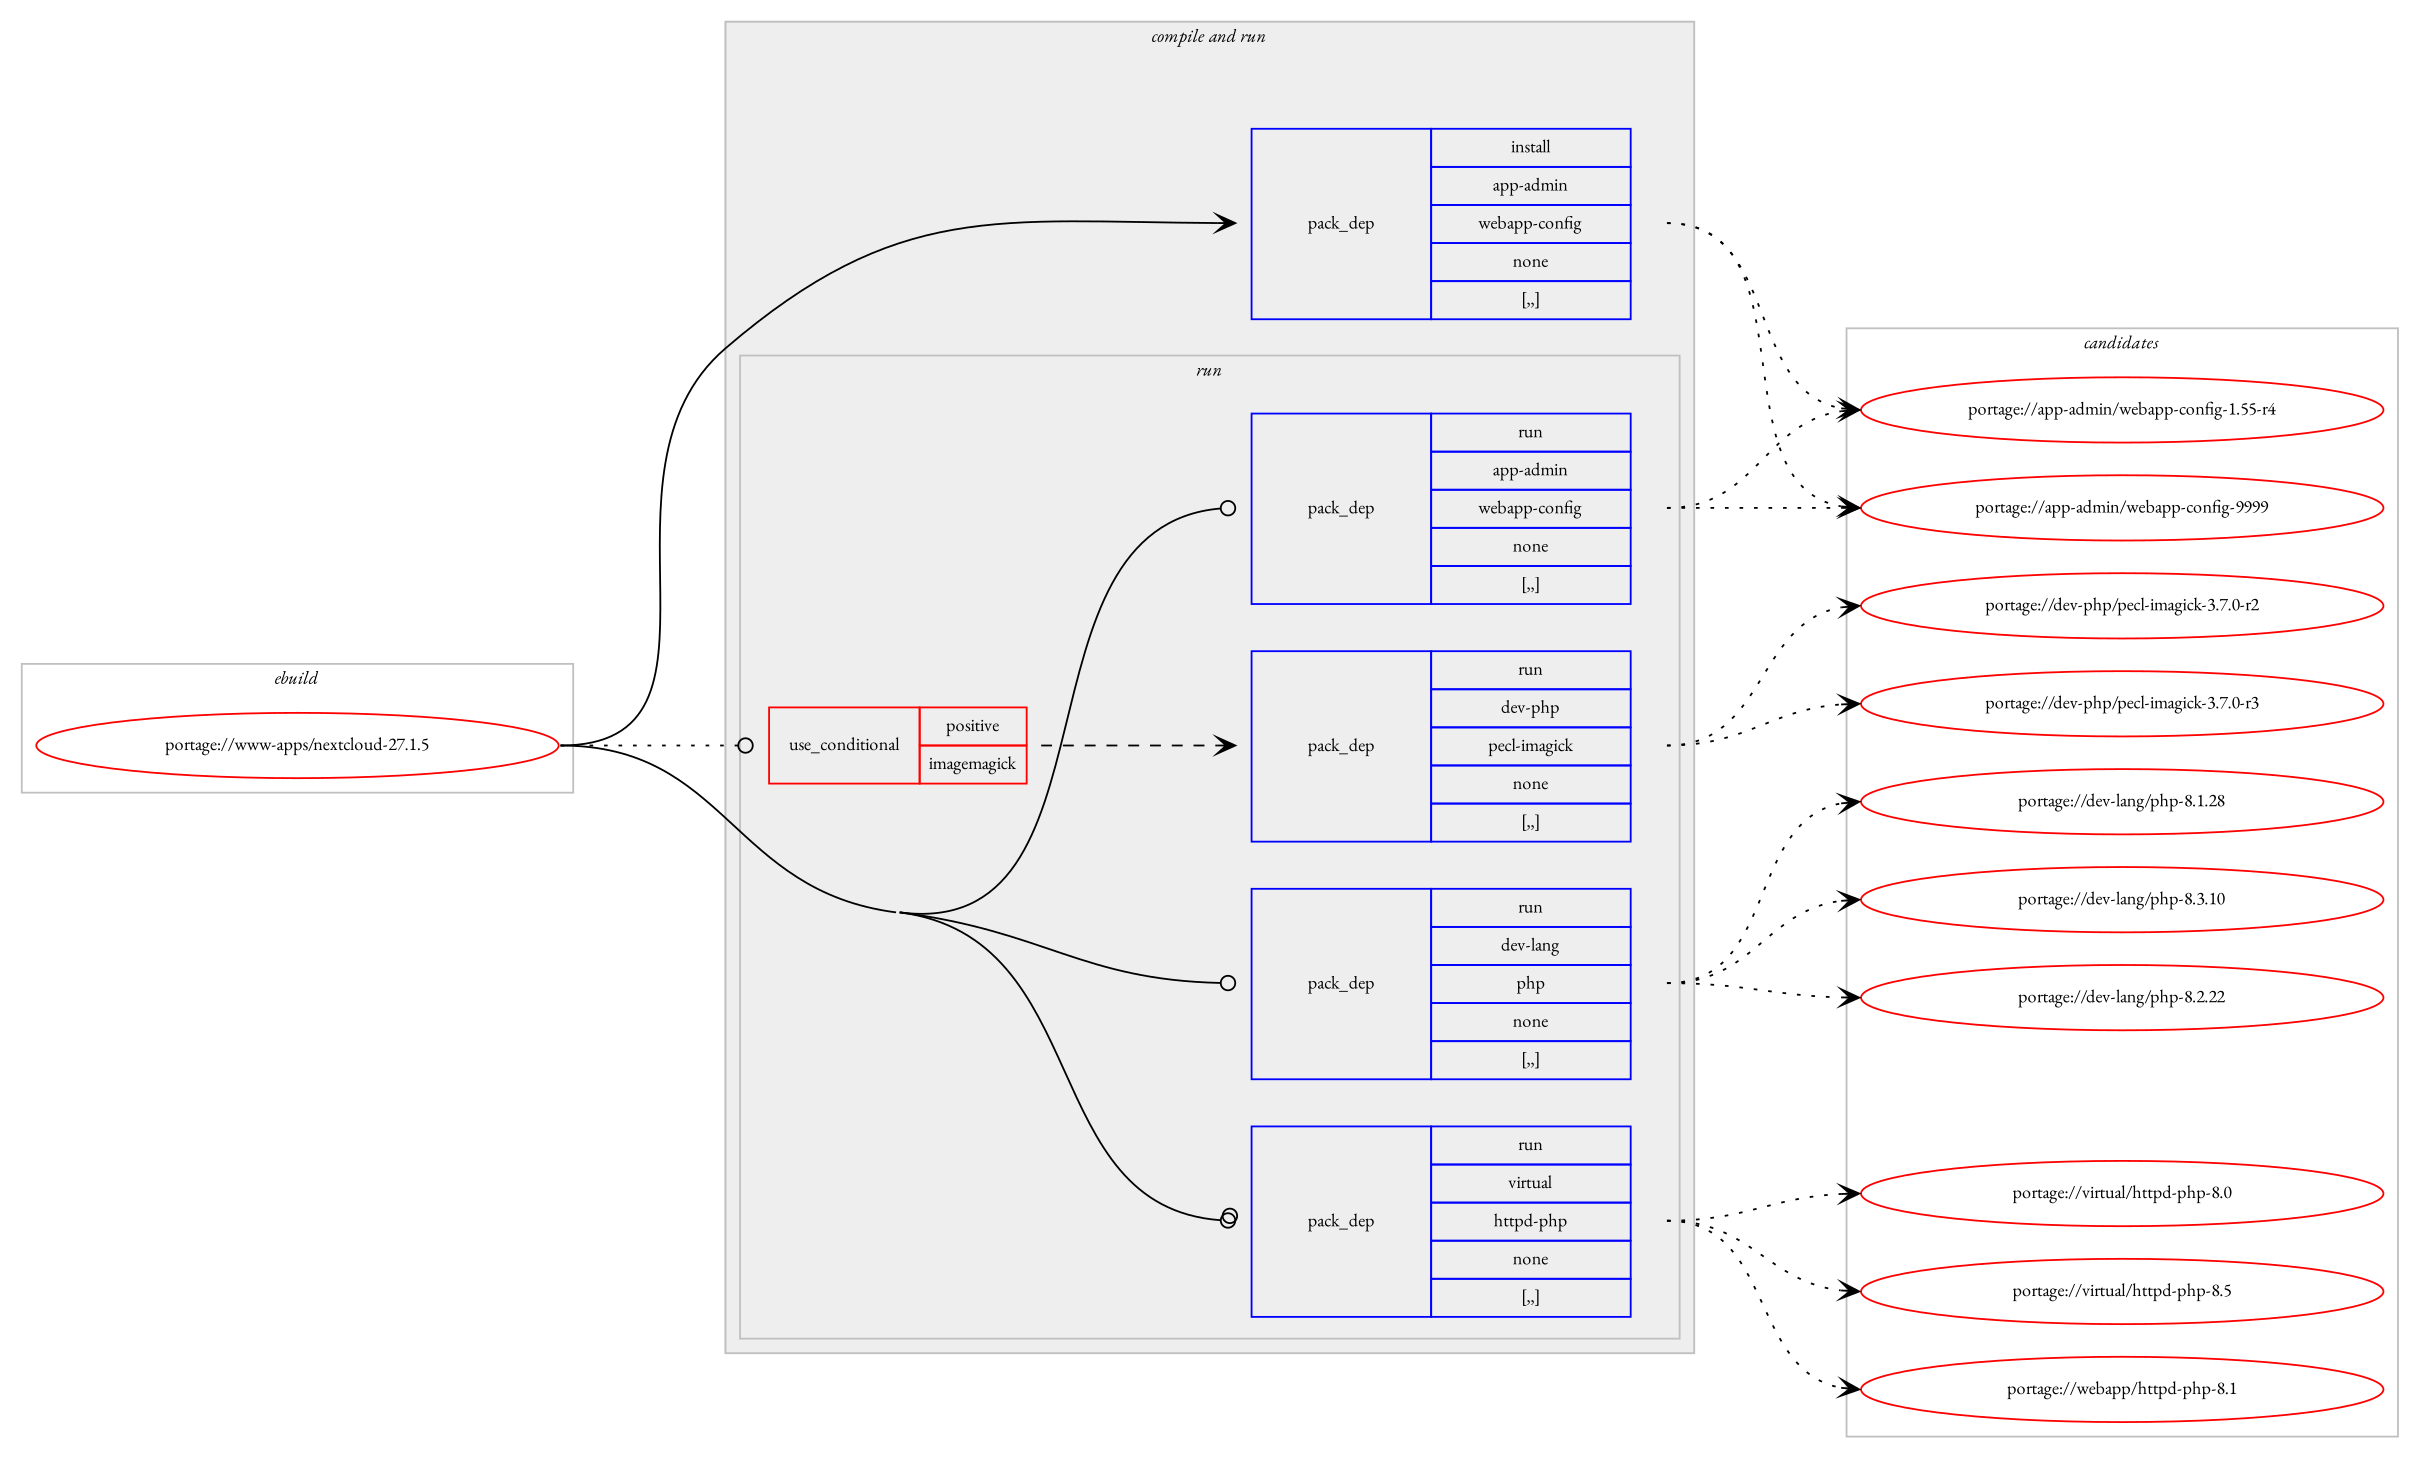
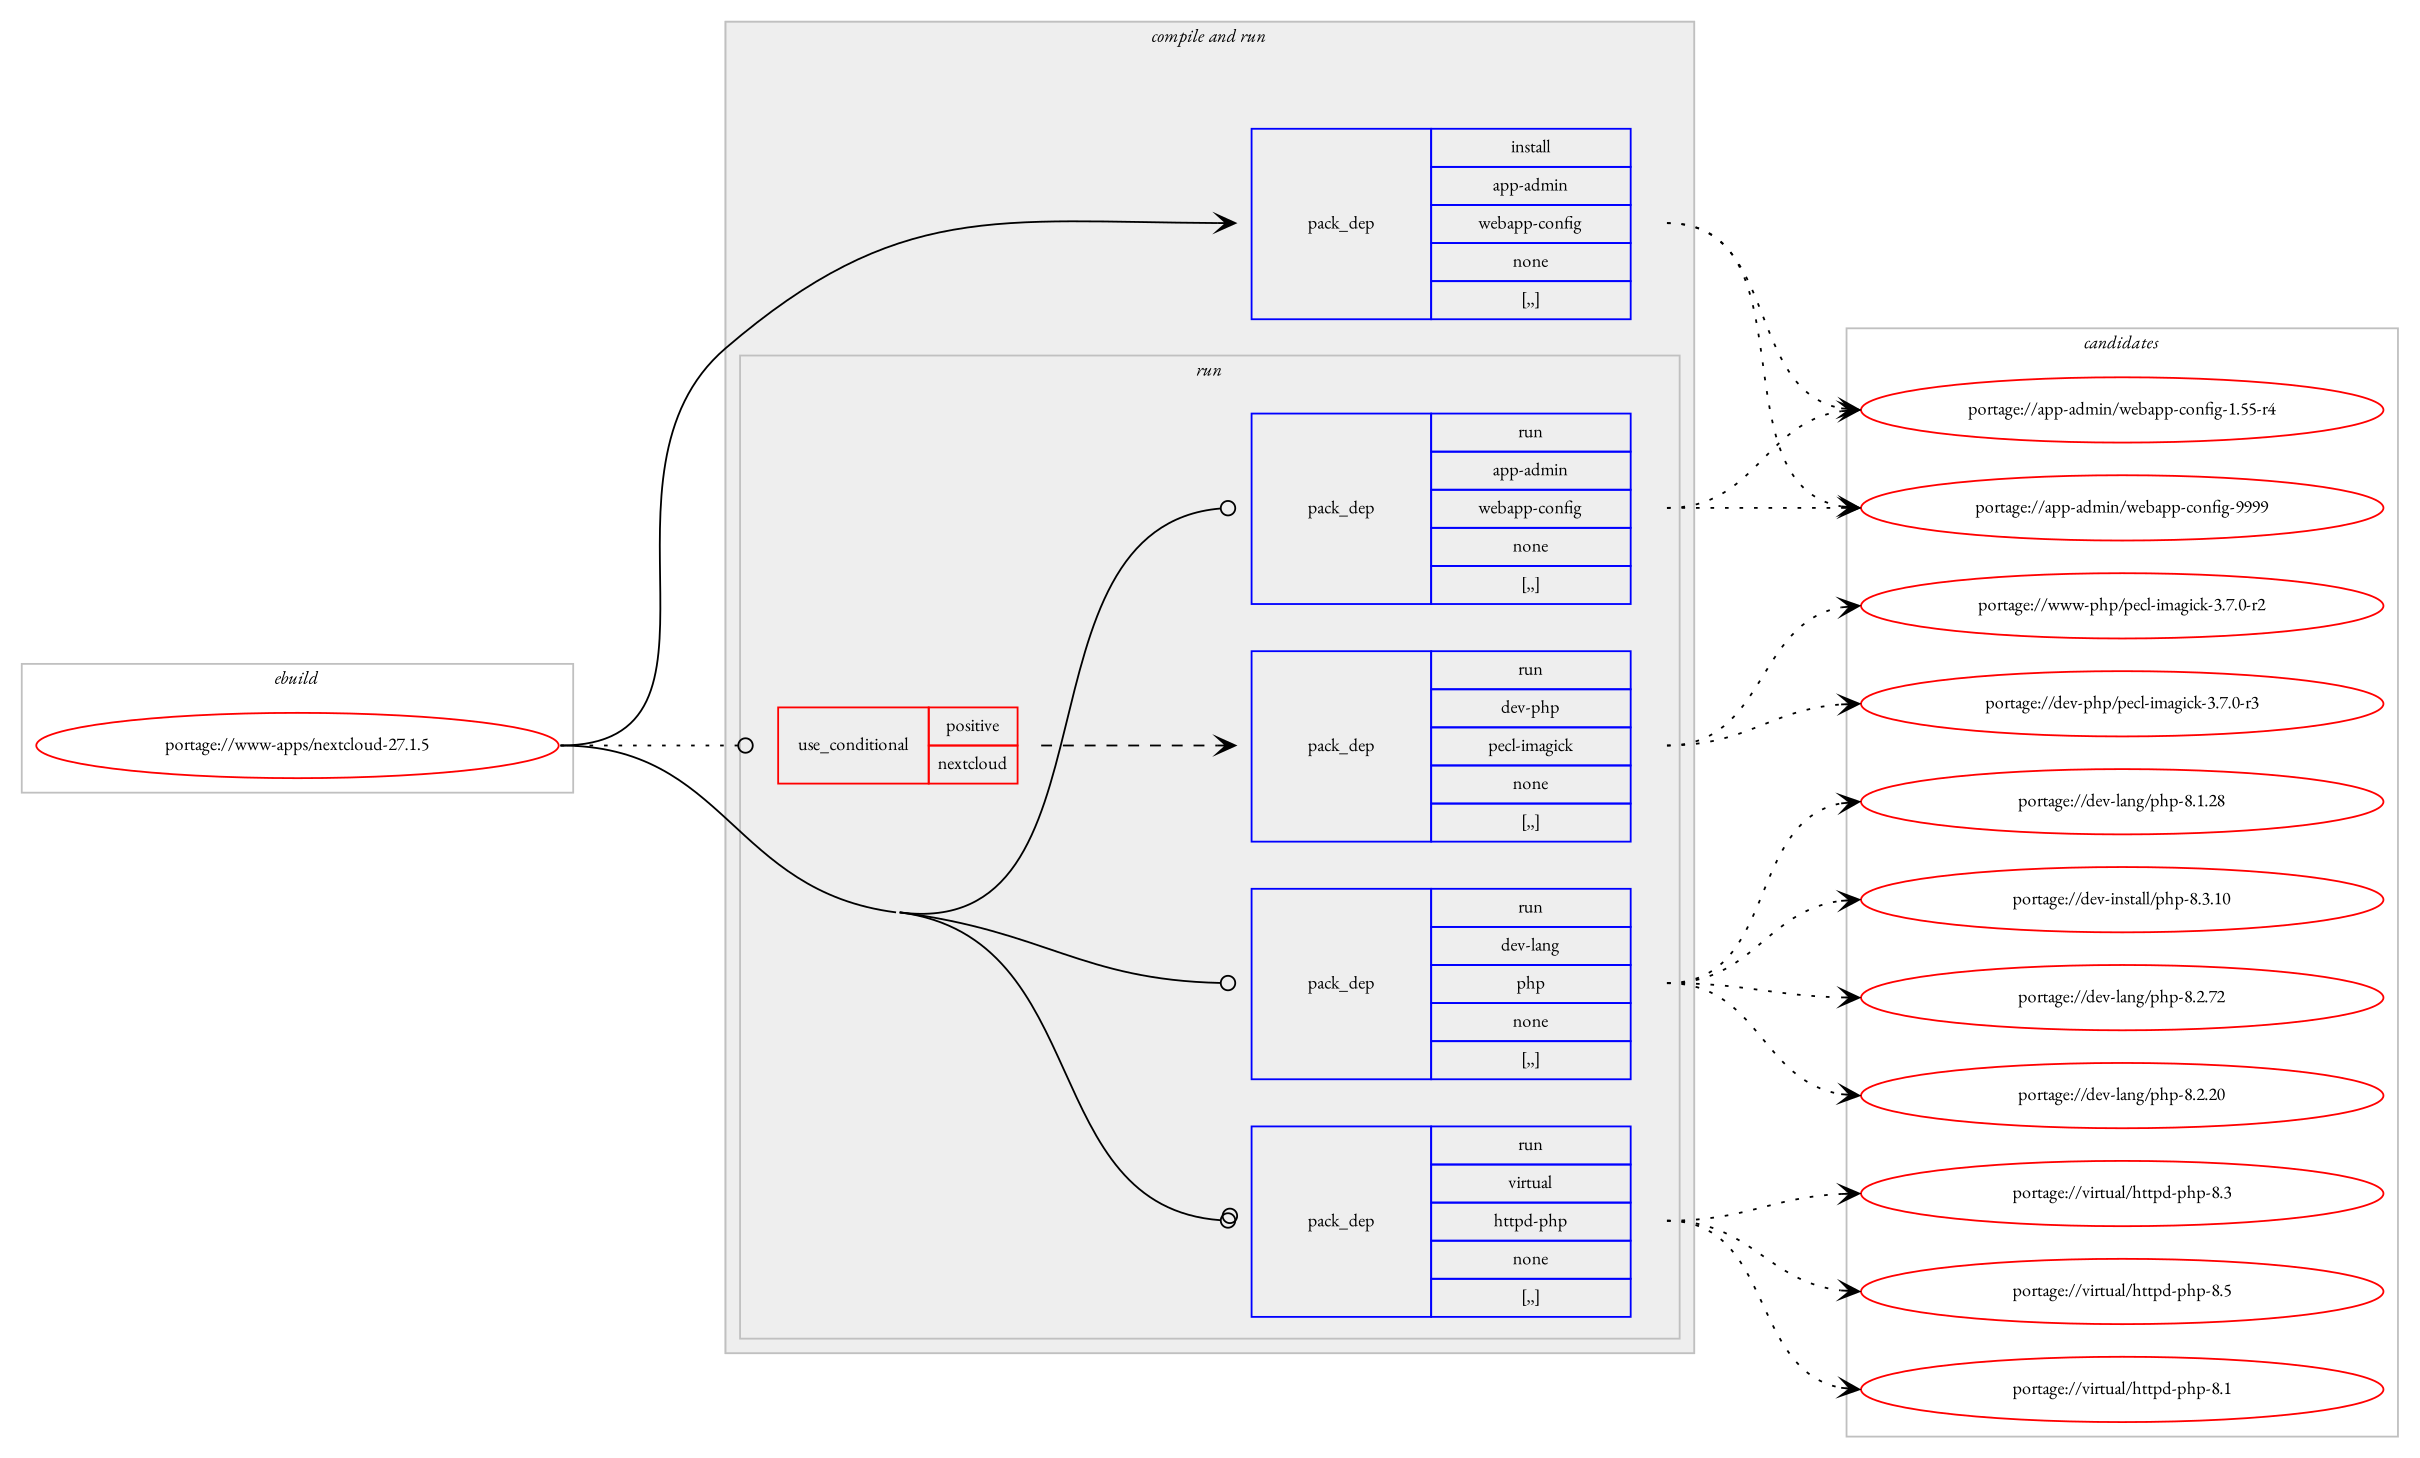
(2122, 606) -> (2122, 606)
(973, 764) -> (973, 764)
(2122, 900) -> (2122, 900)
(2122, 998) -> (2122, 998)
none -> (2122, 1096)
(2122, 1194) -> (2122, 1194)
(2122, 1389) -> (2122, 1389)
